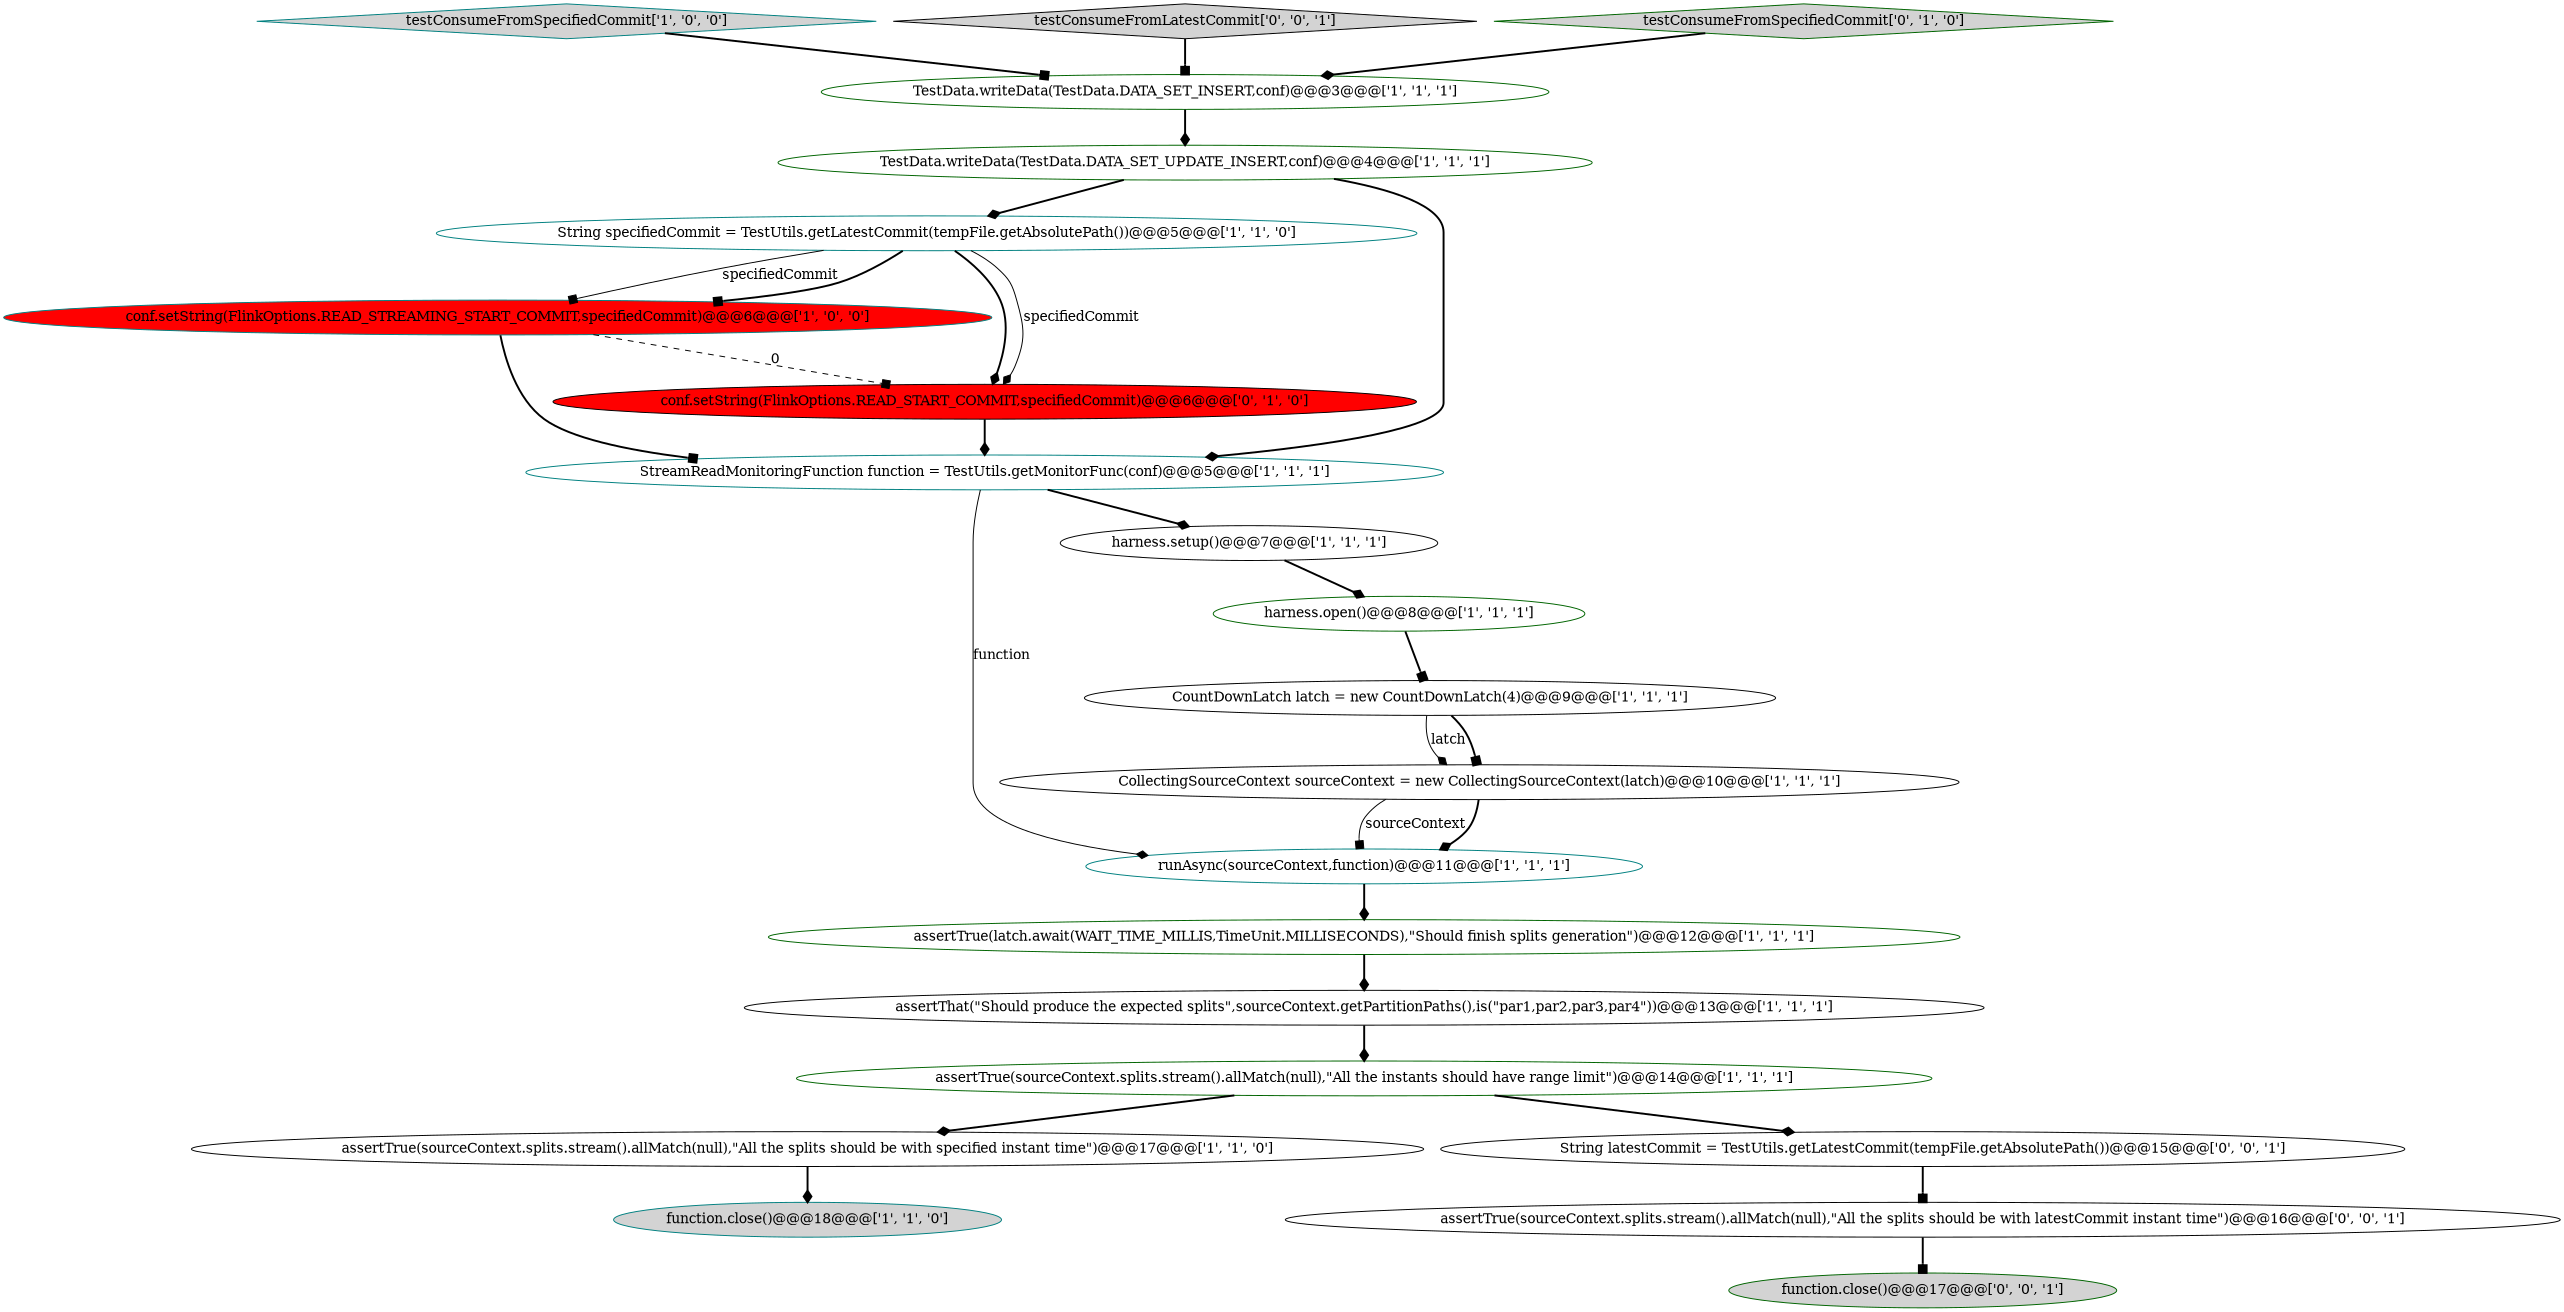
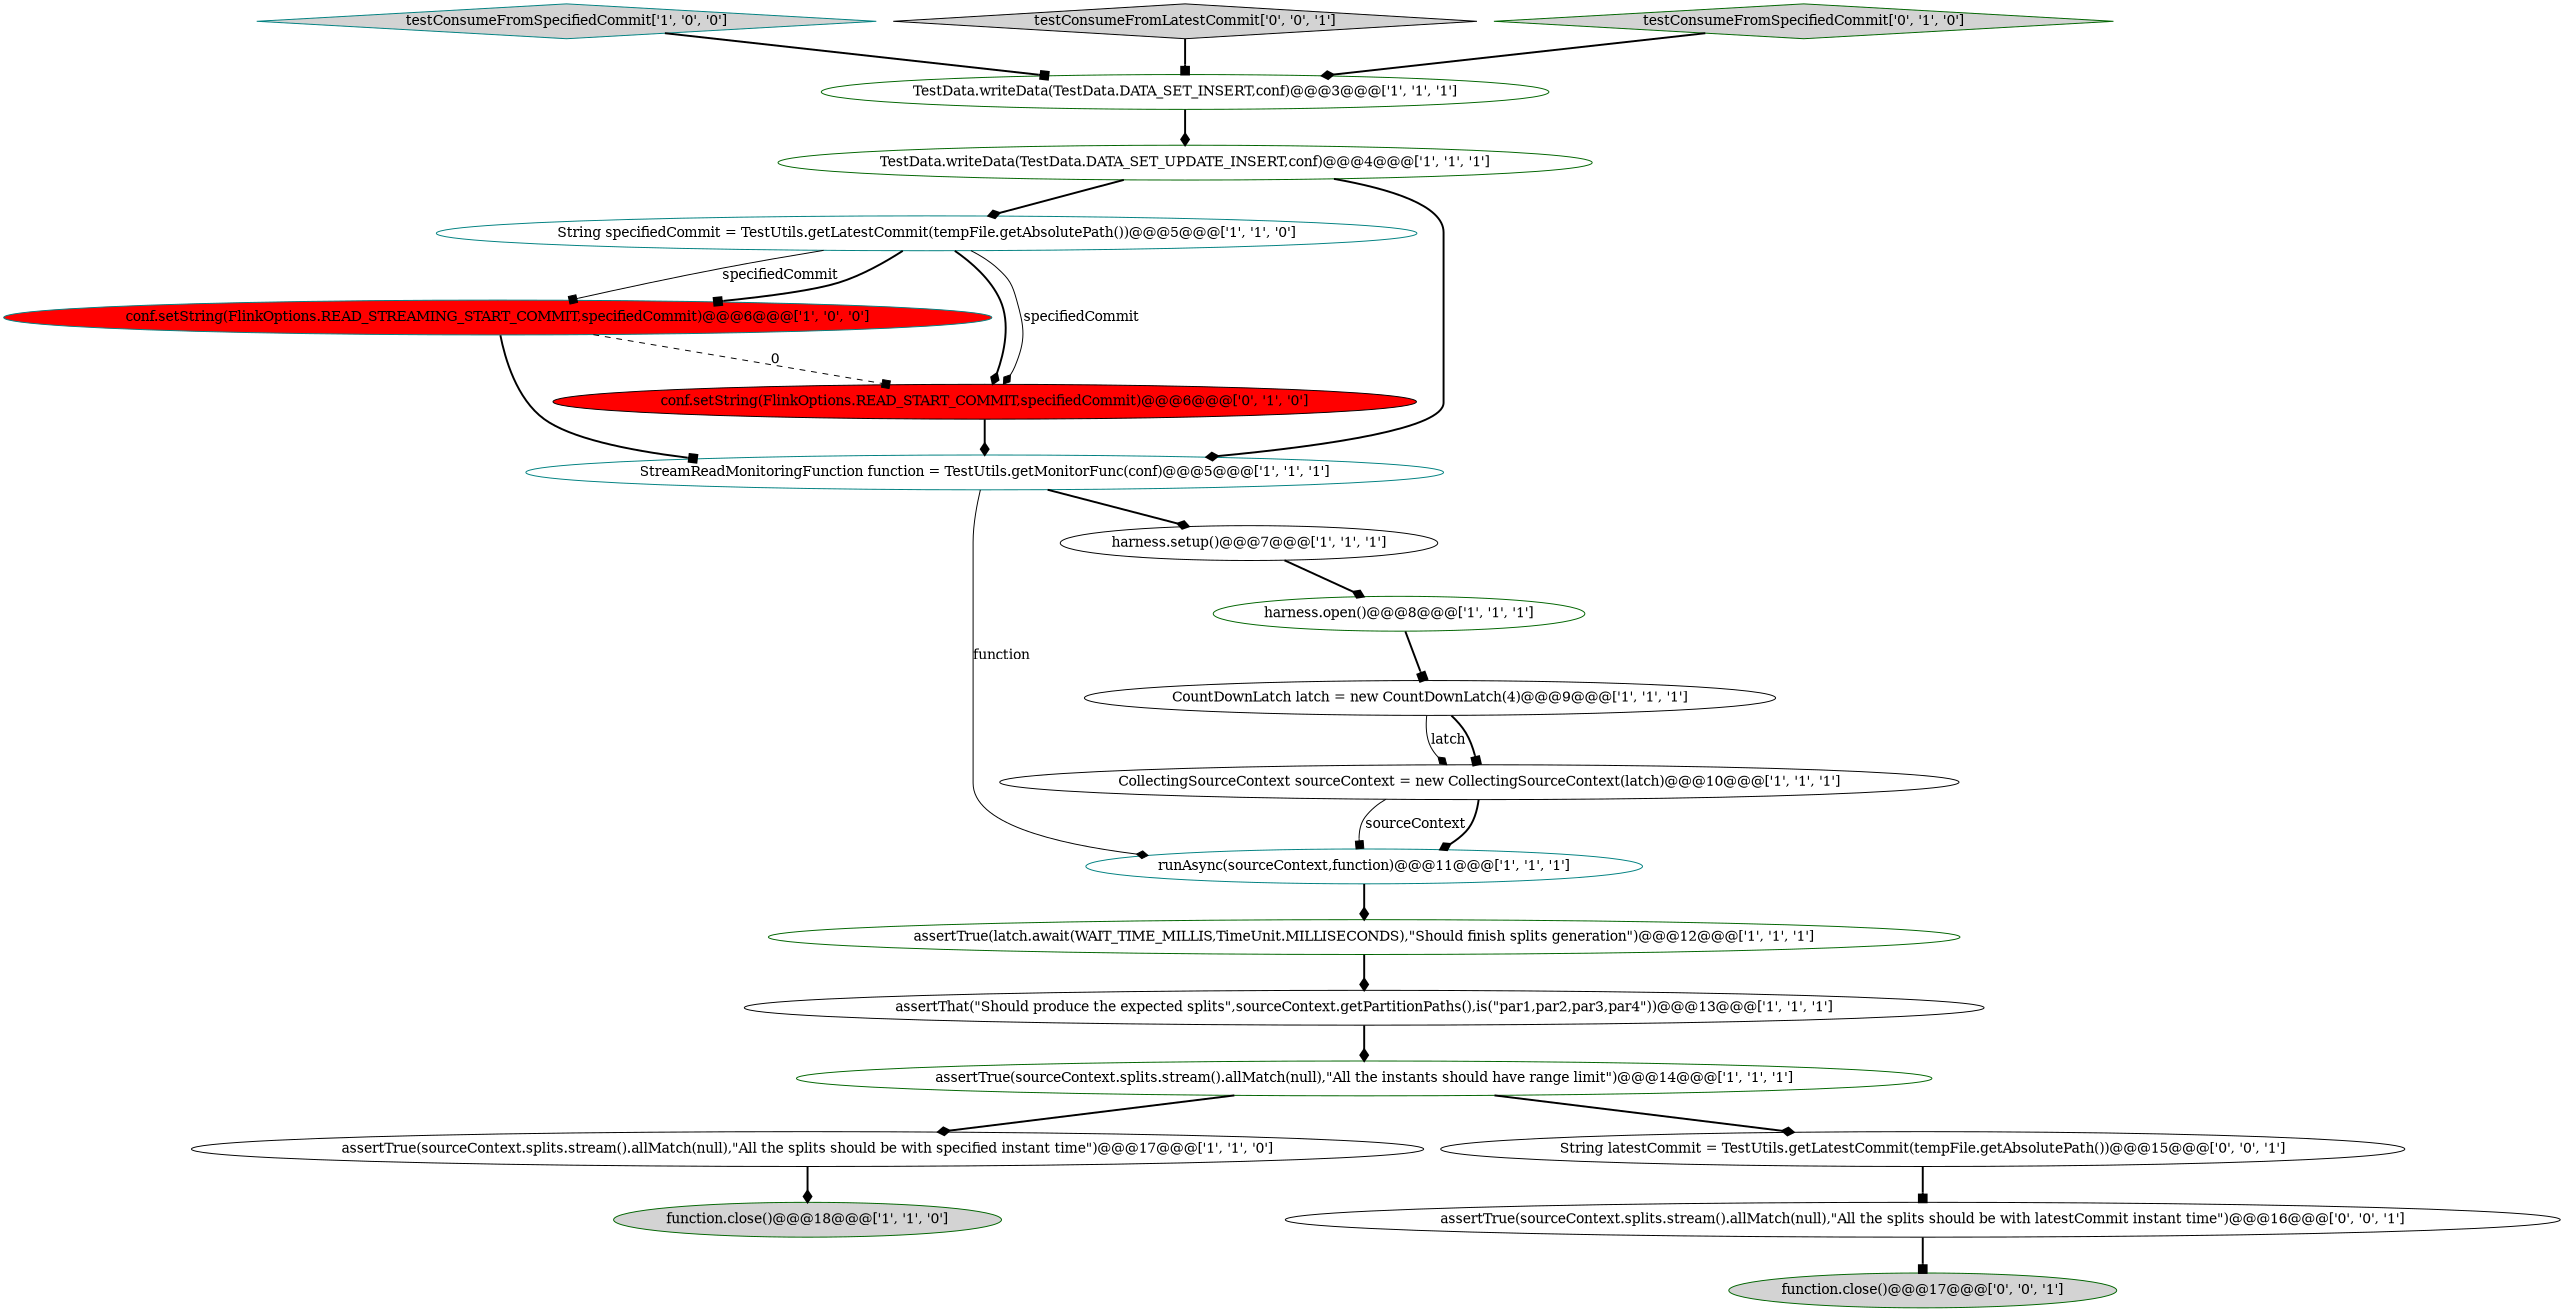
(808, 1220) -> (808, 1220)
